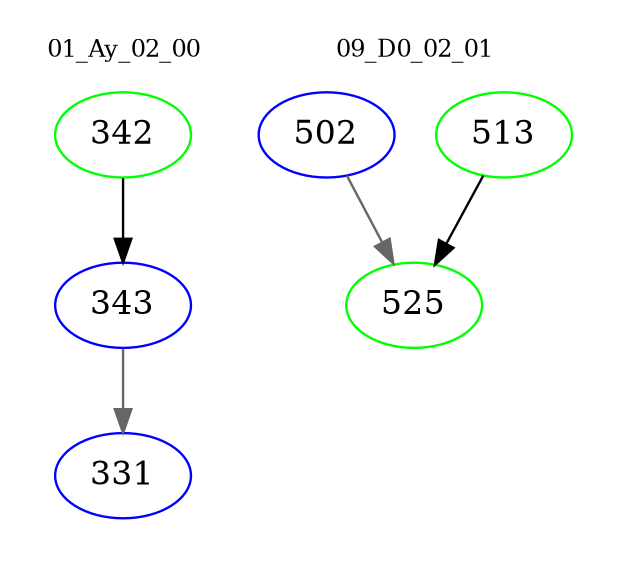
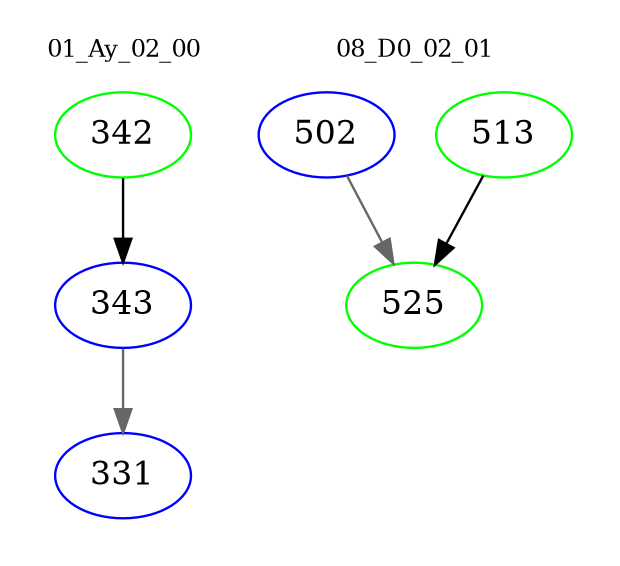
(415, 51) -> (415, 51)
